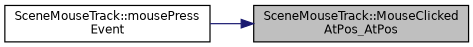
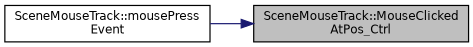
(361, 24) -> (361, 24)
